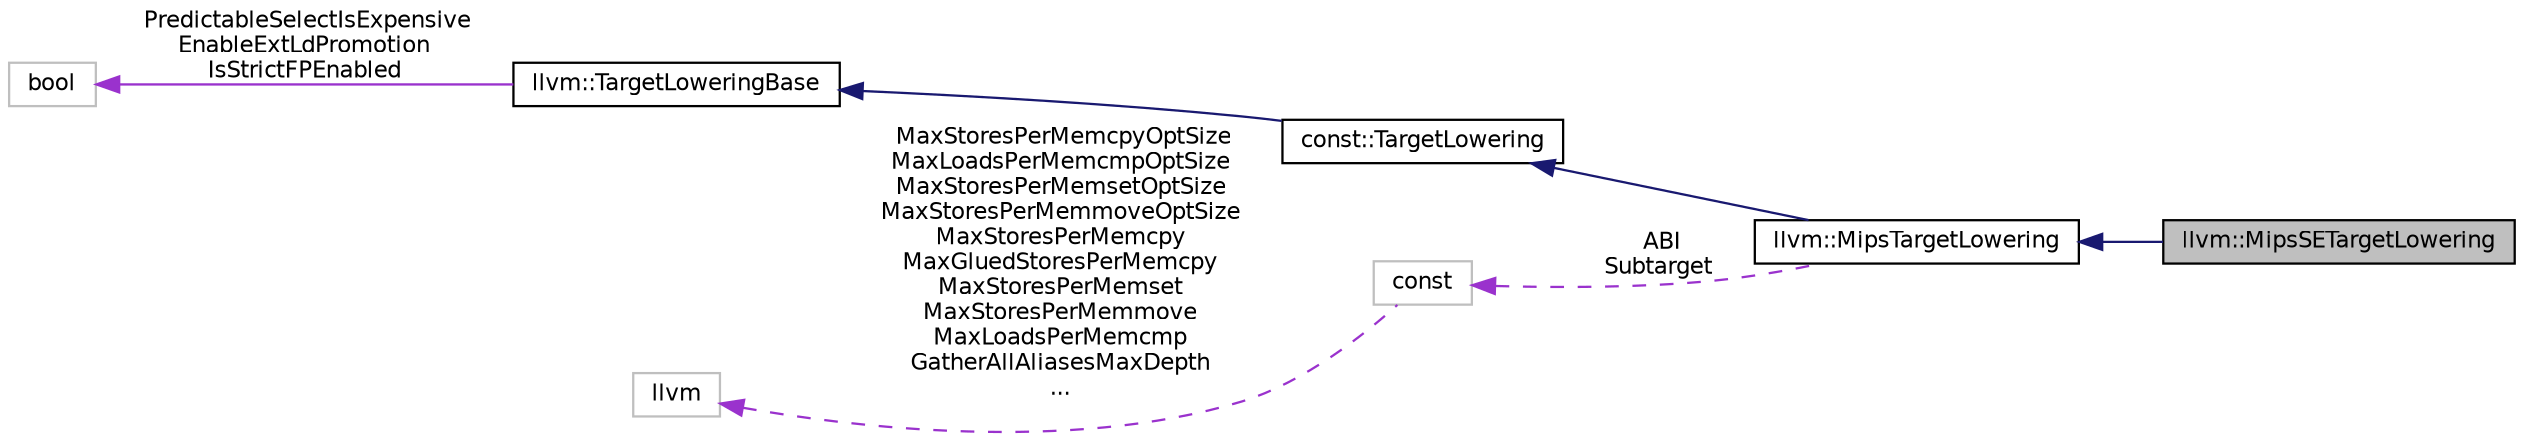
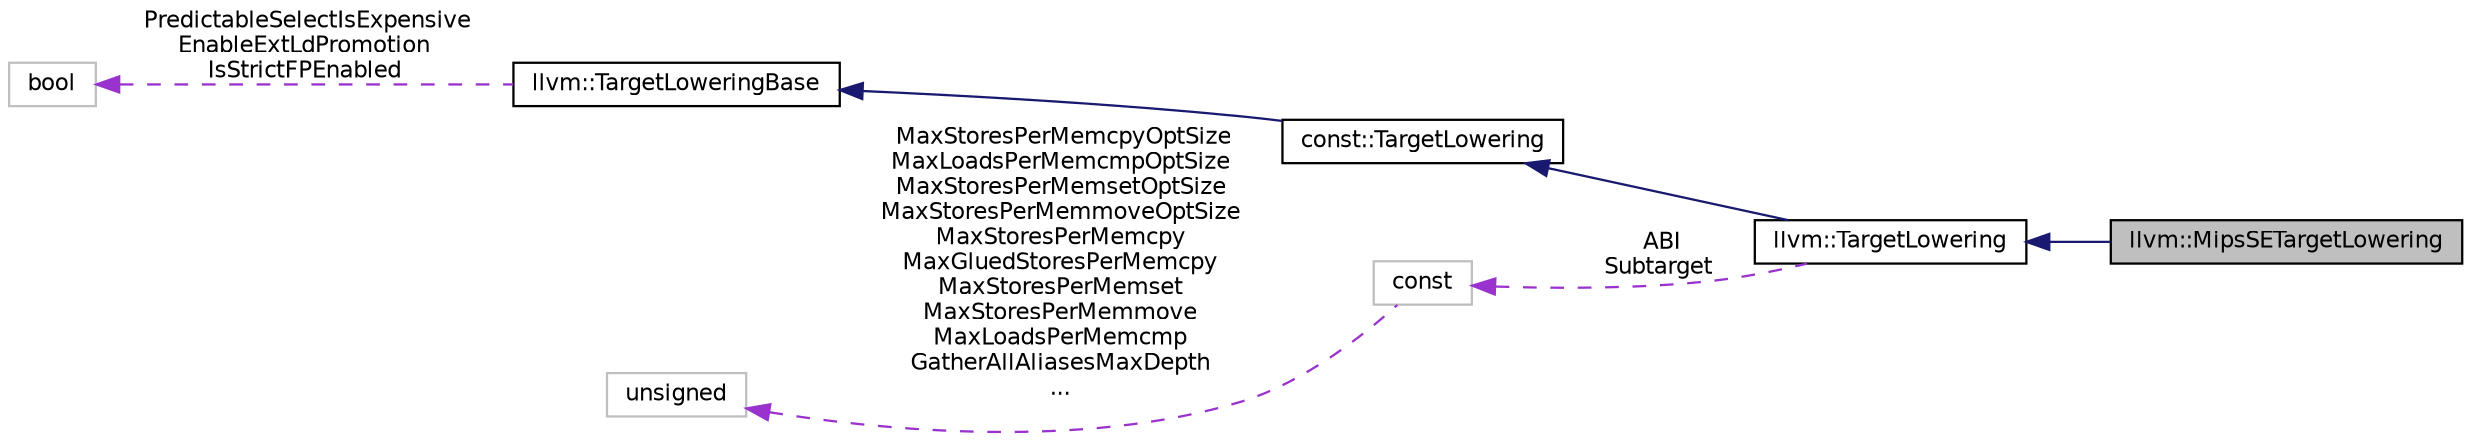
(317, 84) -> (317, 84)
(1917, 242) -> (1891, 242)
(677, 395) -> (677, 395)
